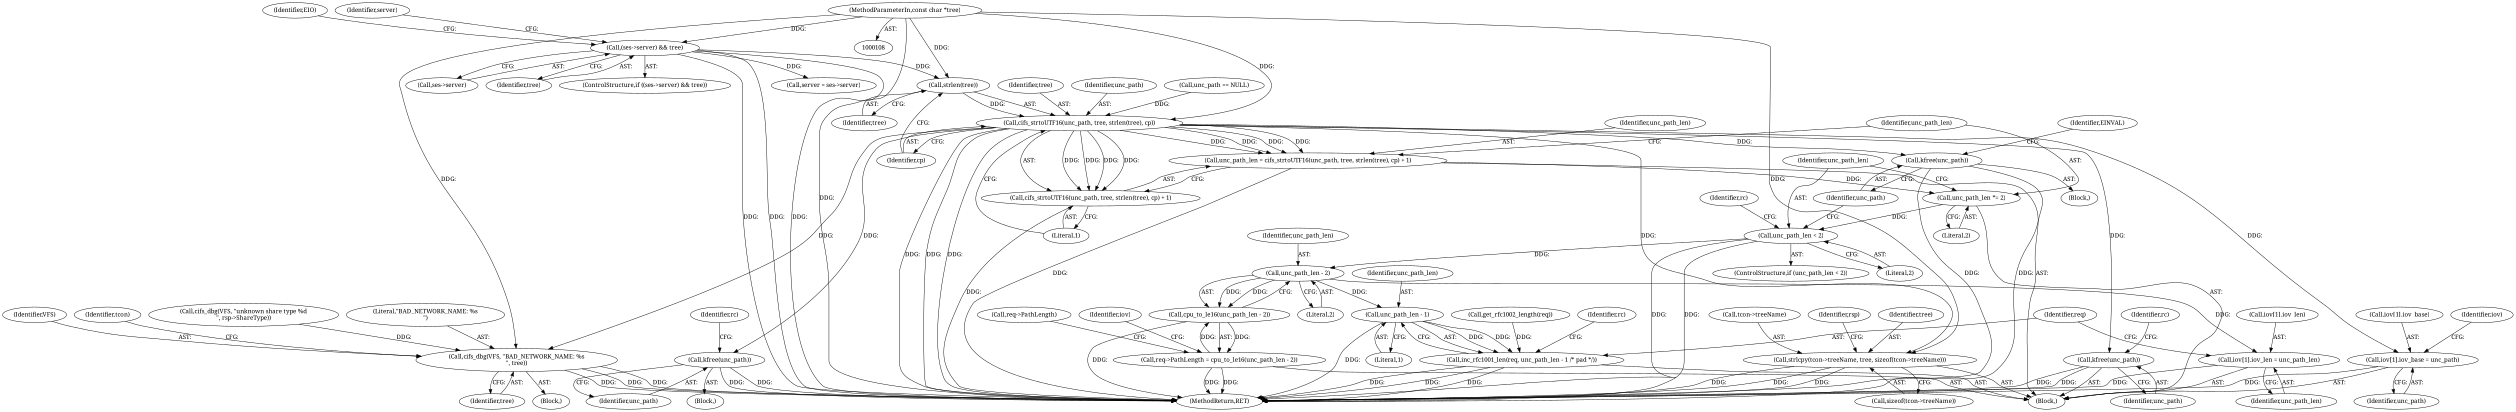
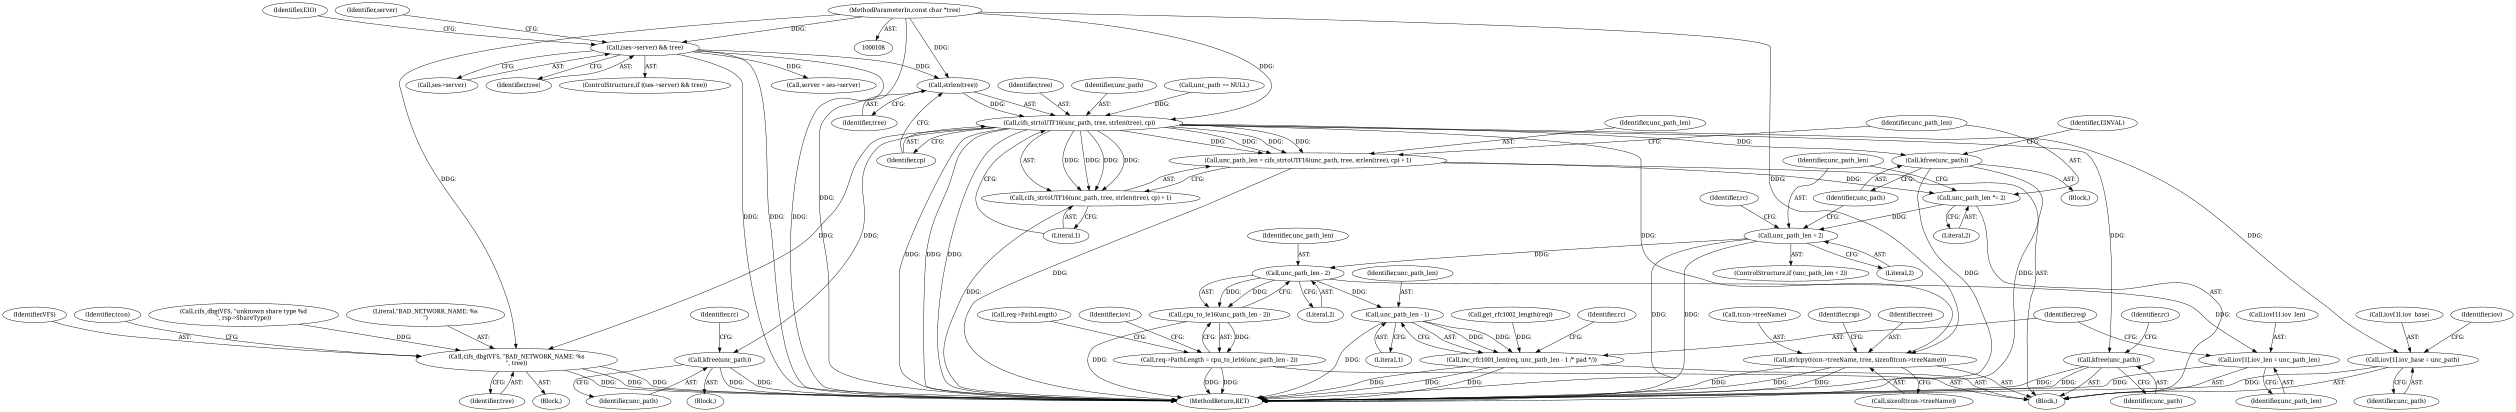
(1209, 337) -> (1210, 337)
